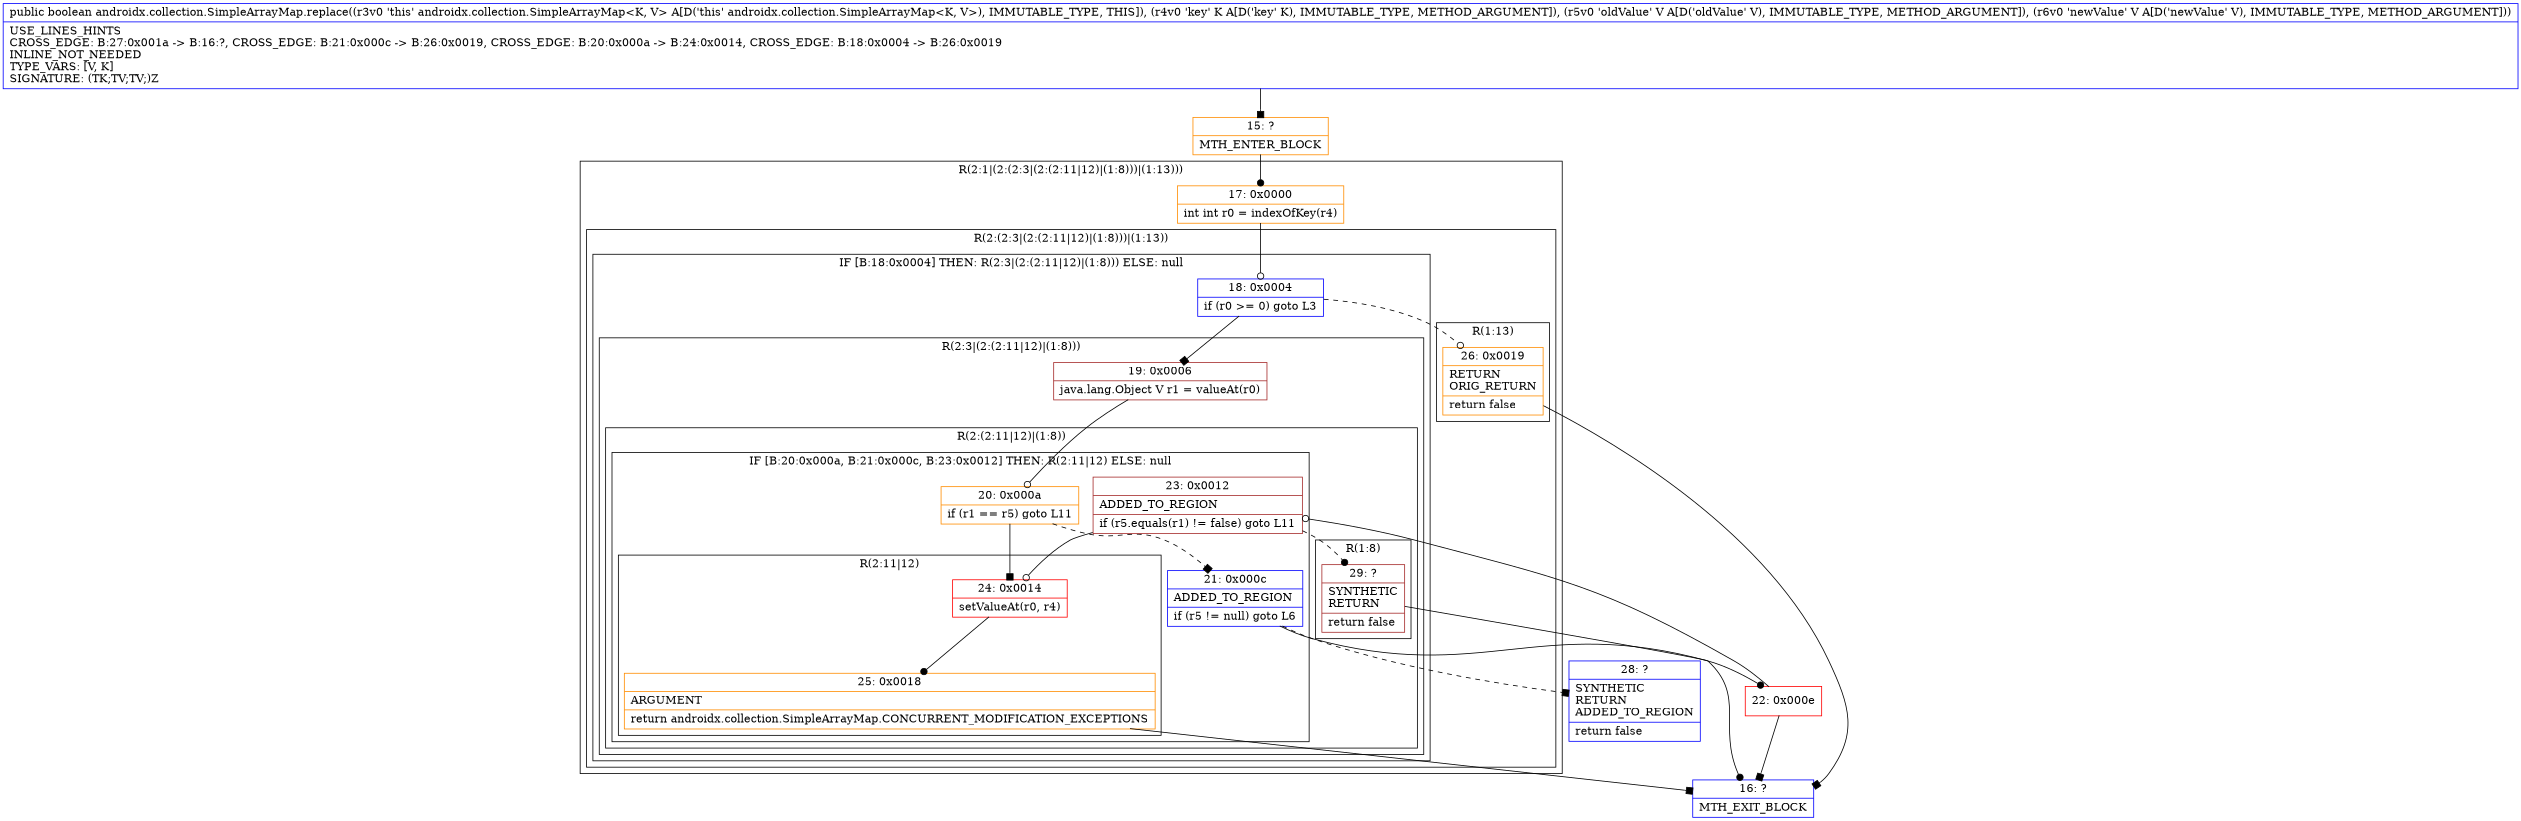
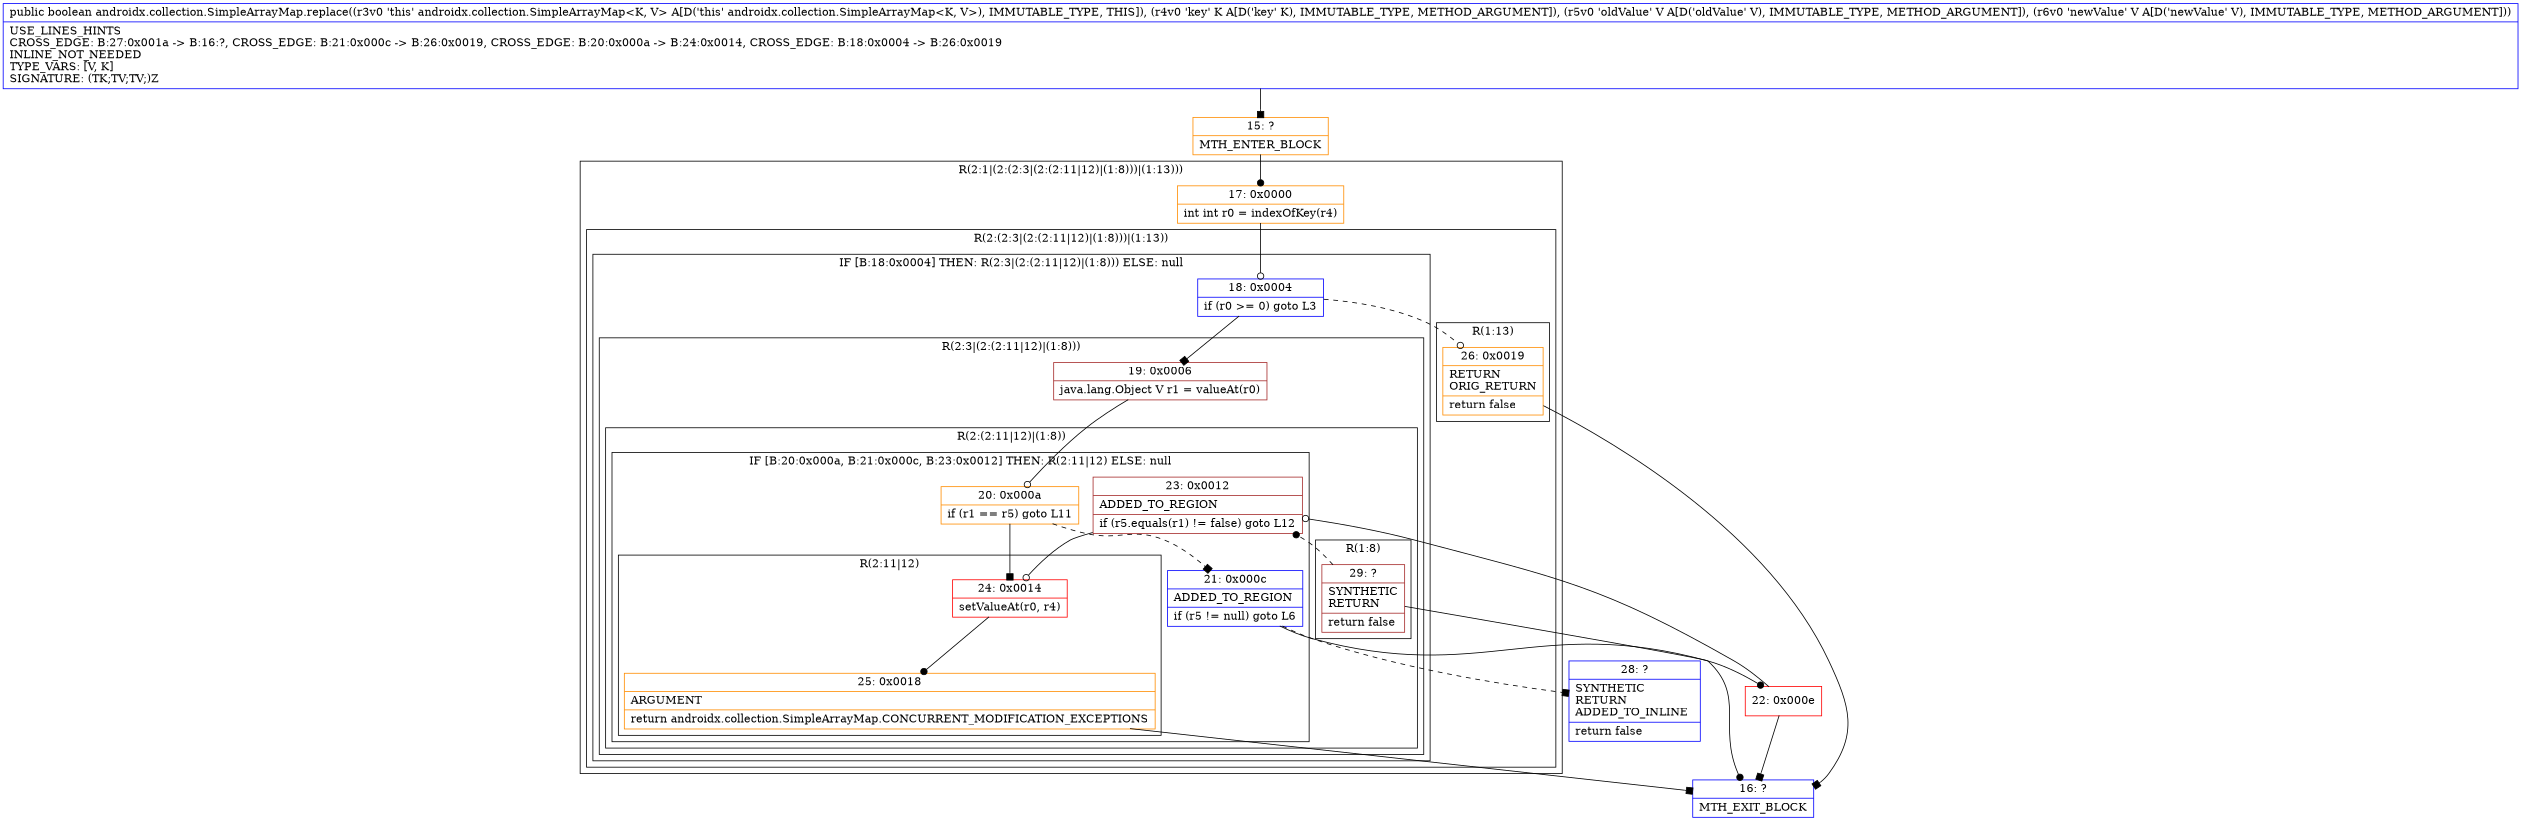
(1198, 524) -> (1198, 524)
(1327, 545) -> (1321, 552)
(1635, 712) -> (1632, 712)
